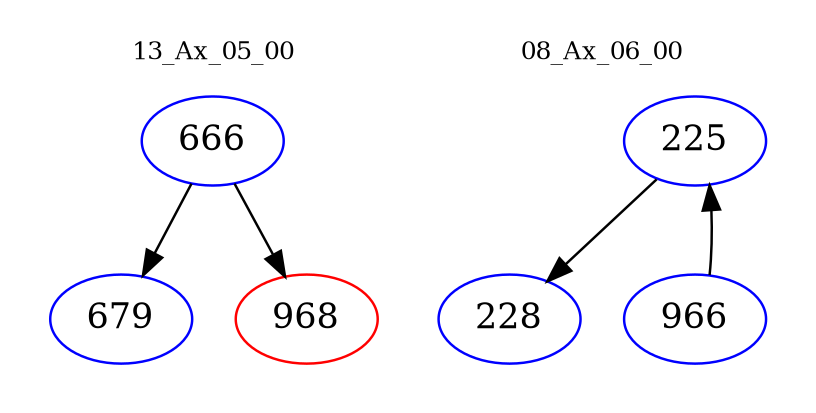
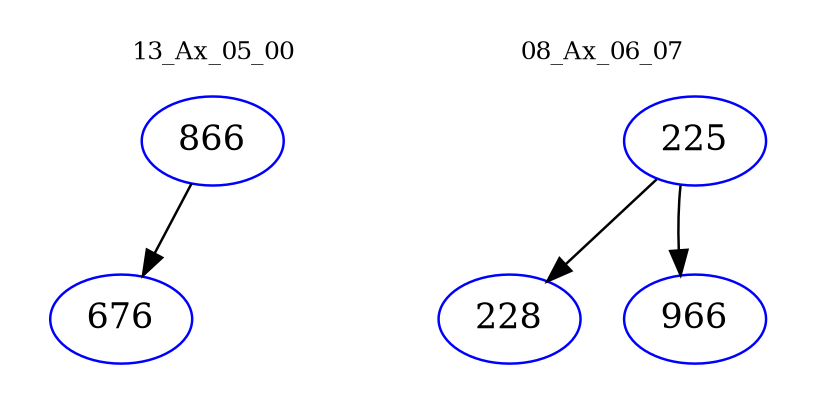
(602, 53) -> (602, 53)
(213, 141) -> (213, 141)
(712, 243) -> (679, 218)
(121, 319) -> (121, 319)
(307, 319) -> none
